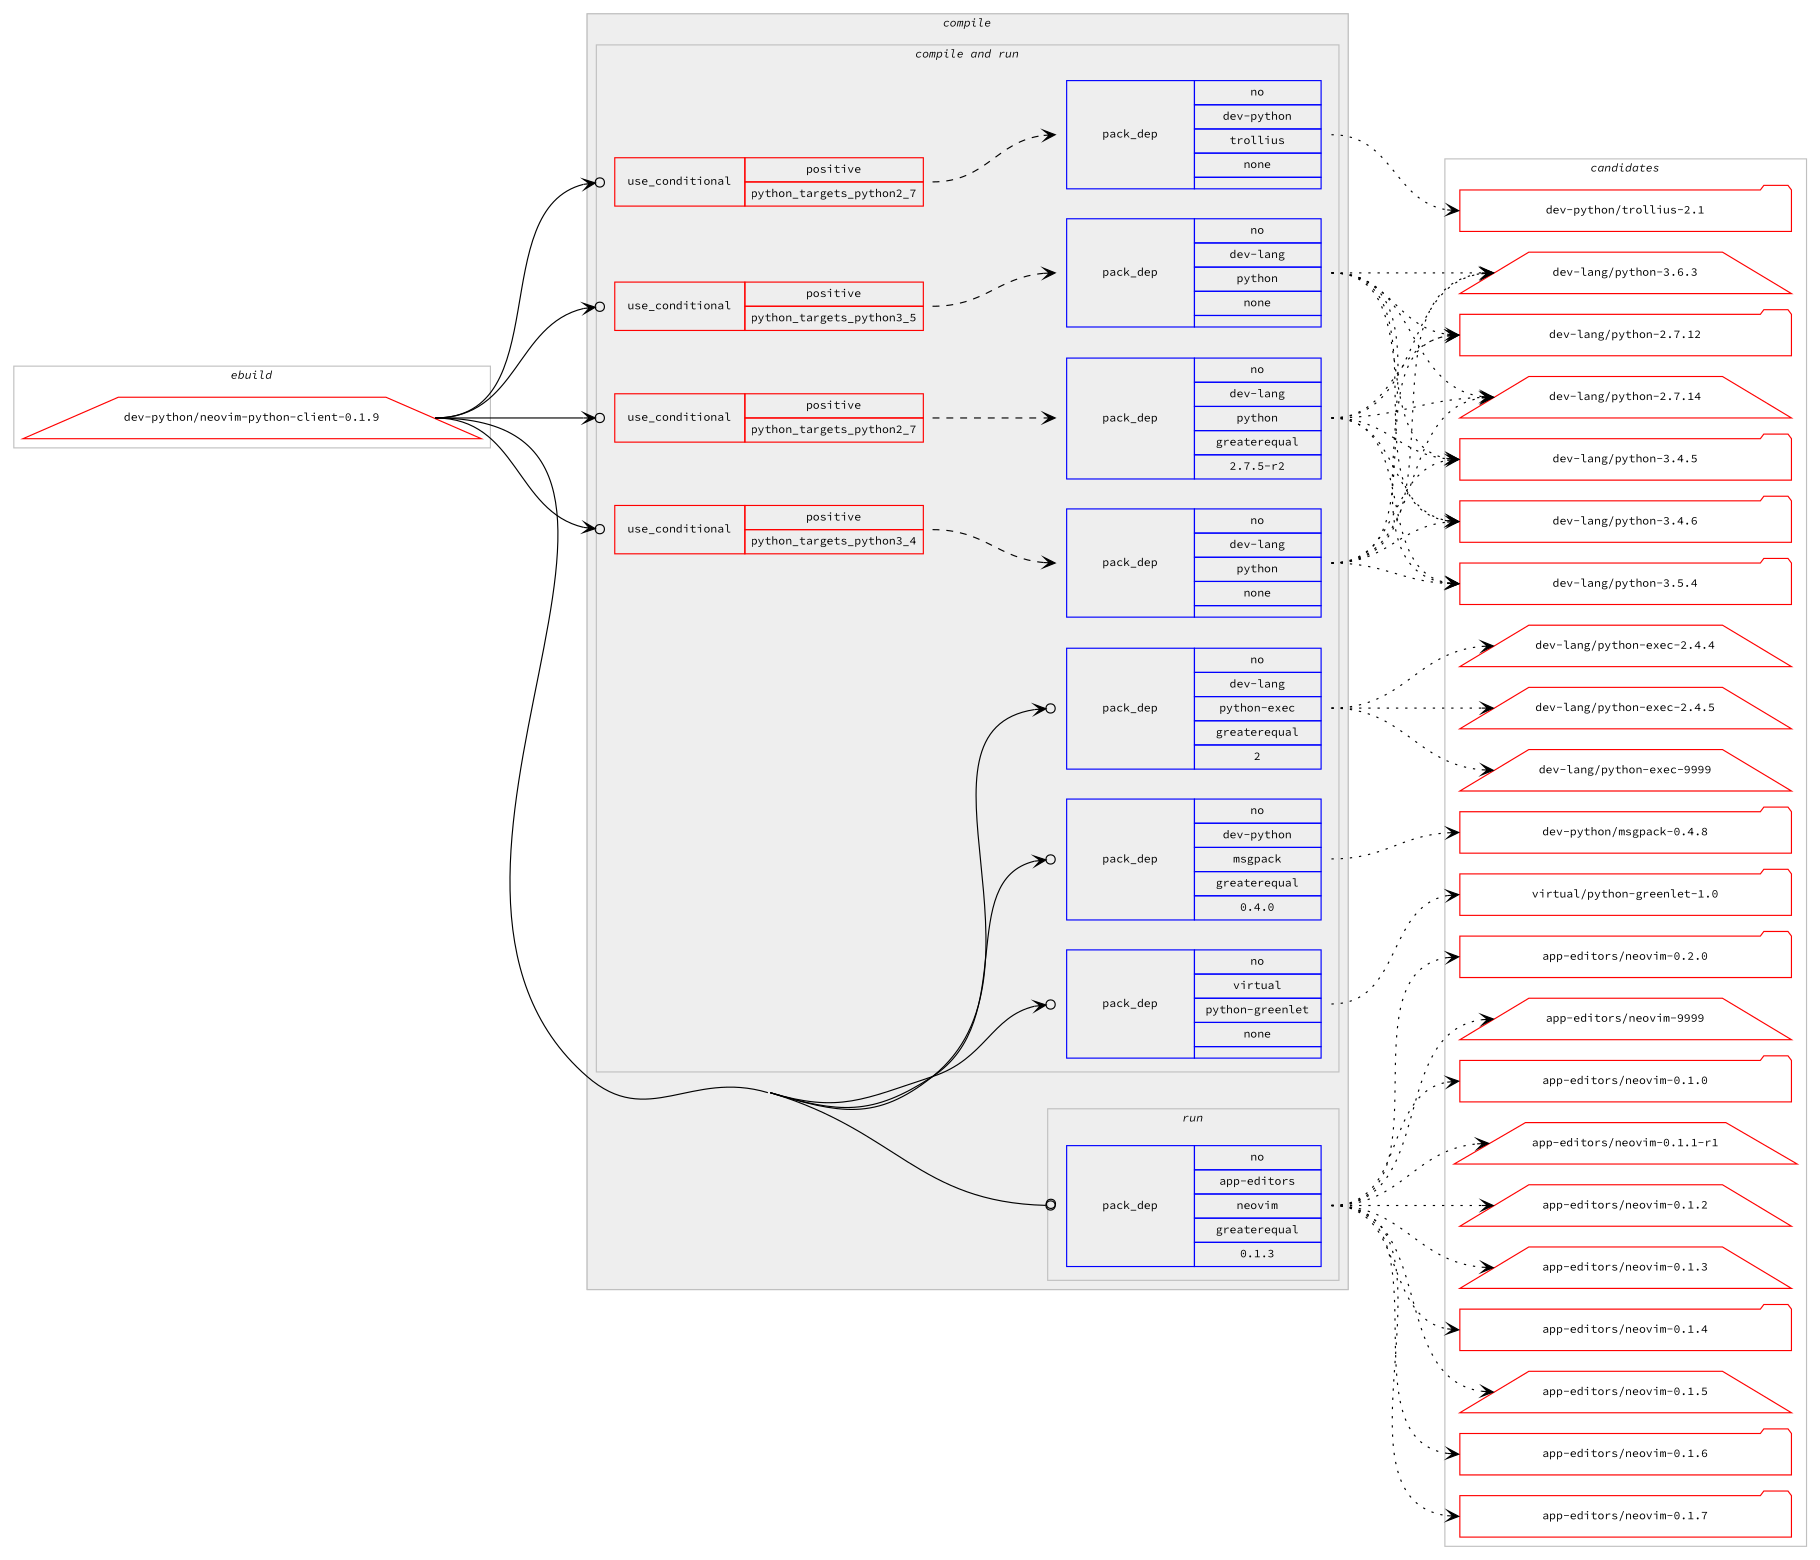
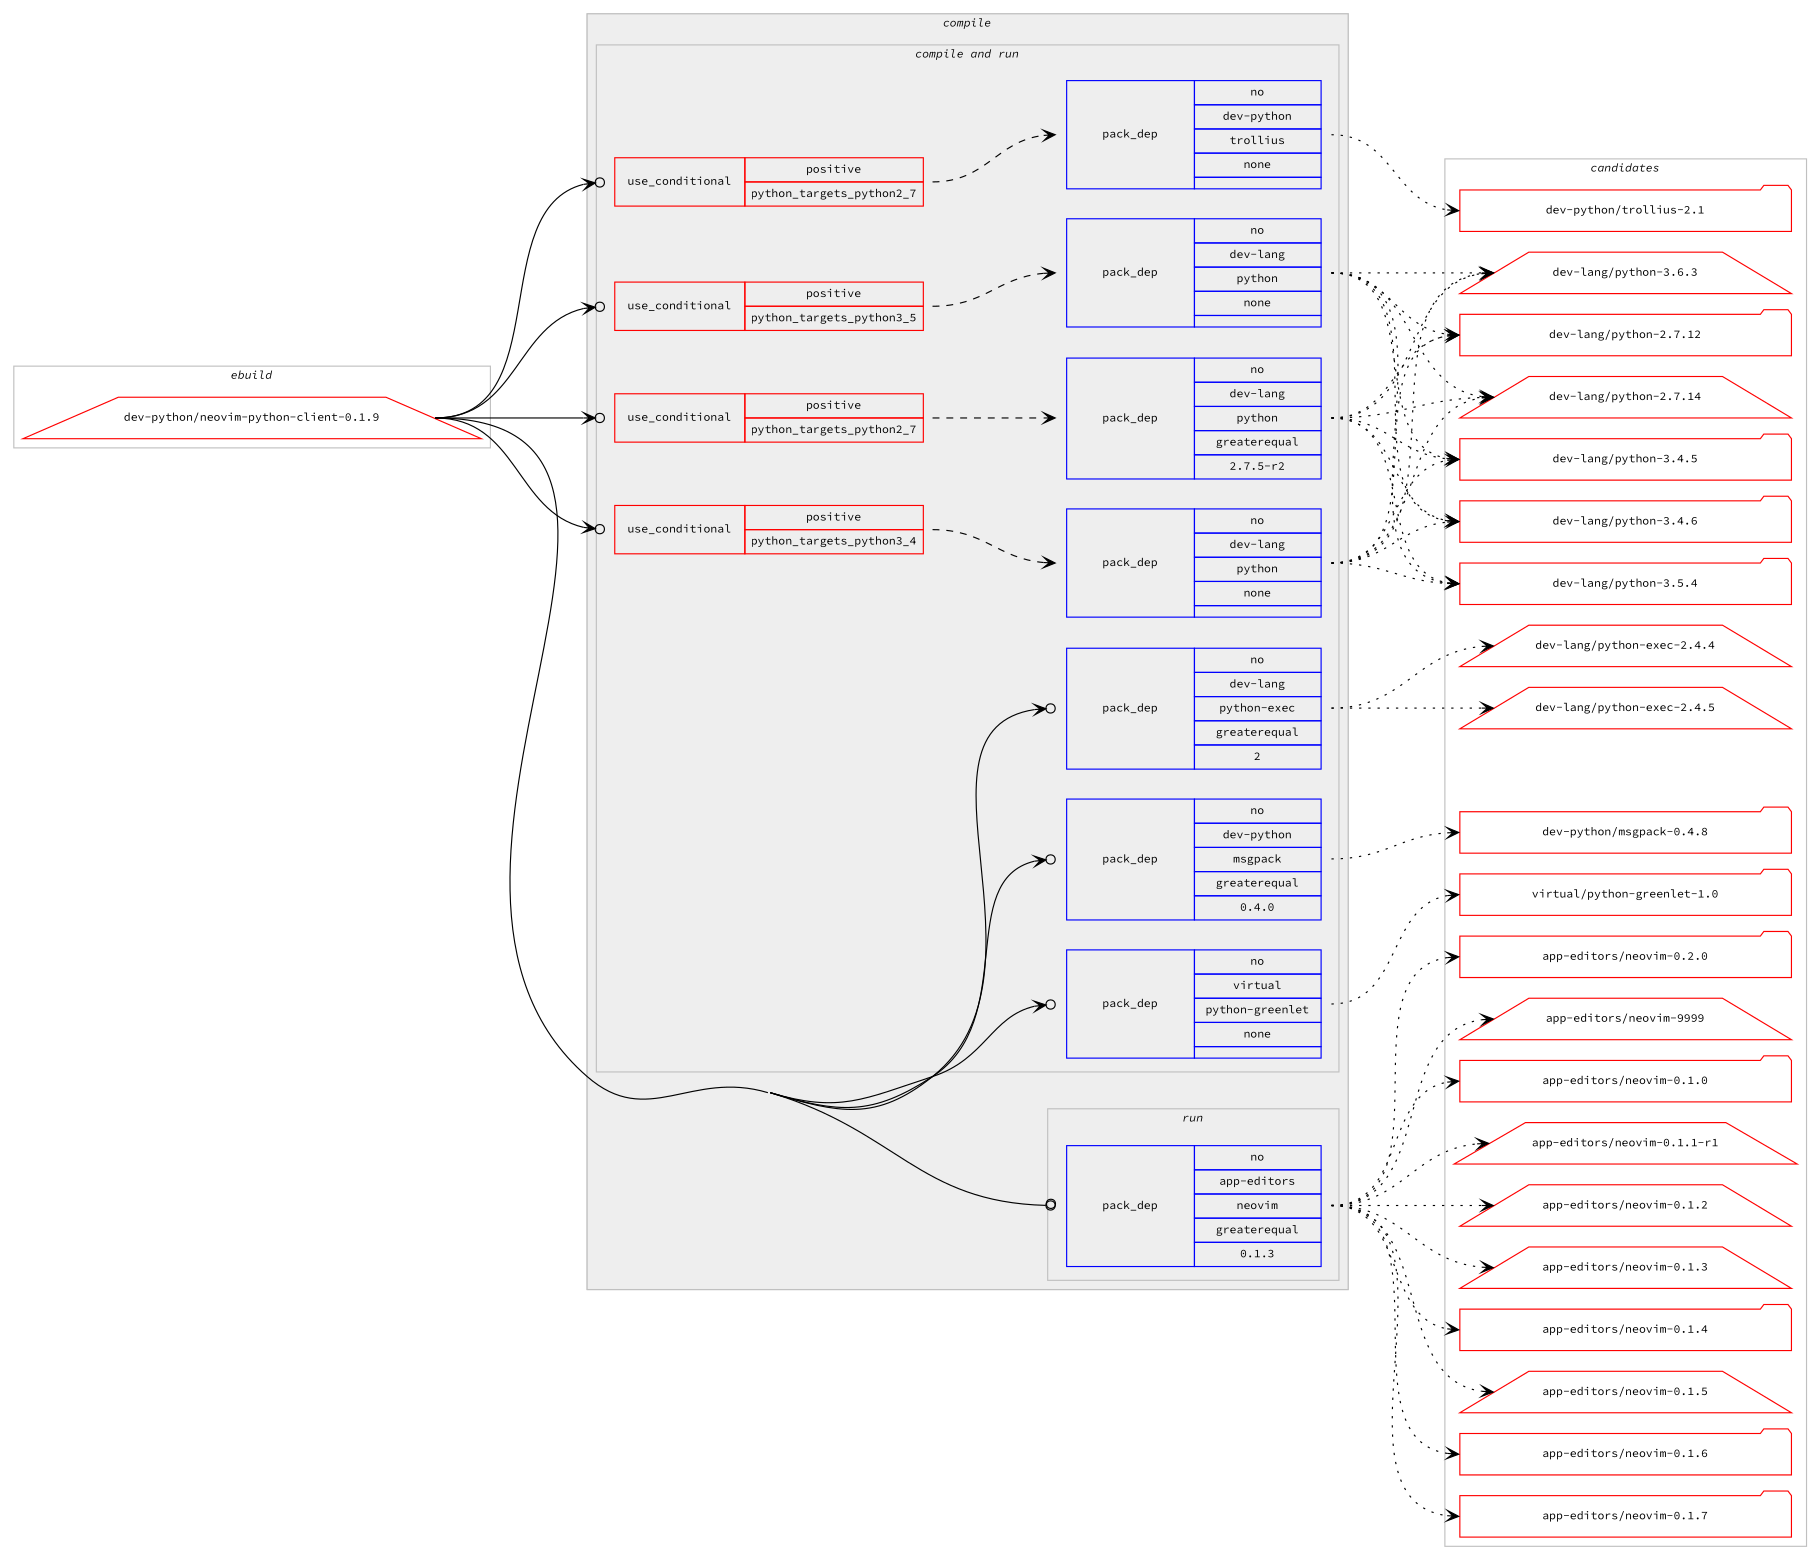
(1626, 770) -> none
